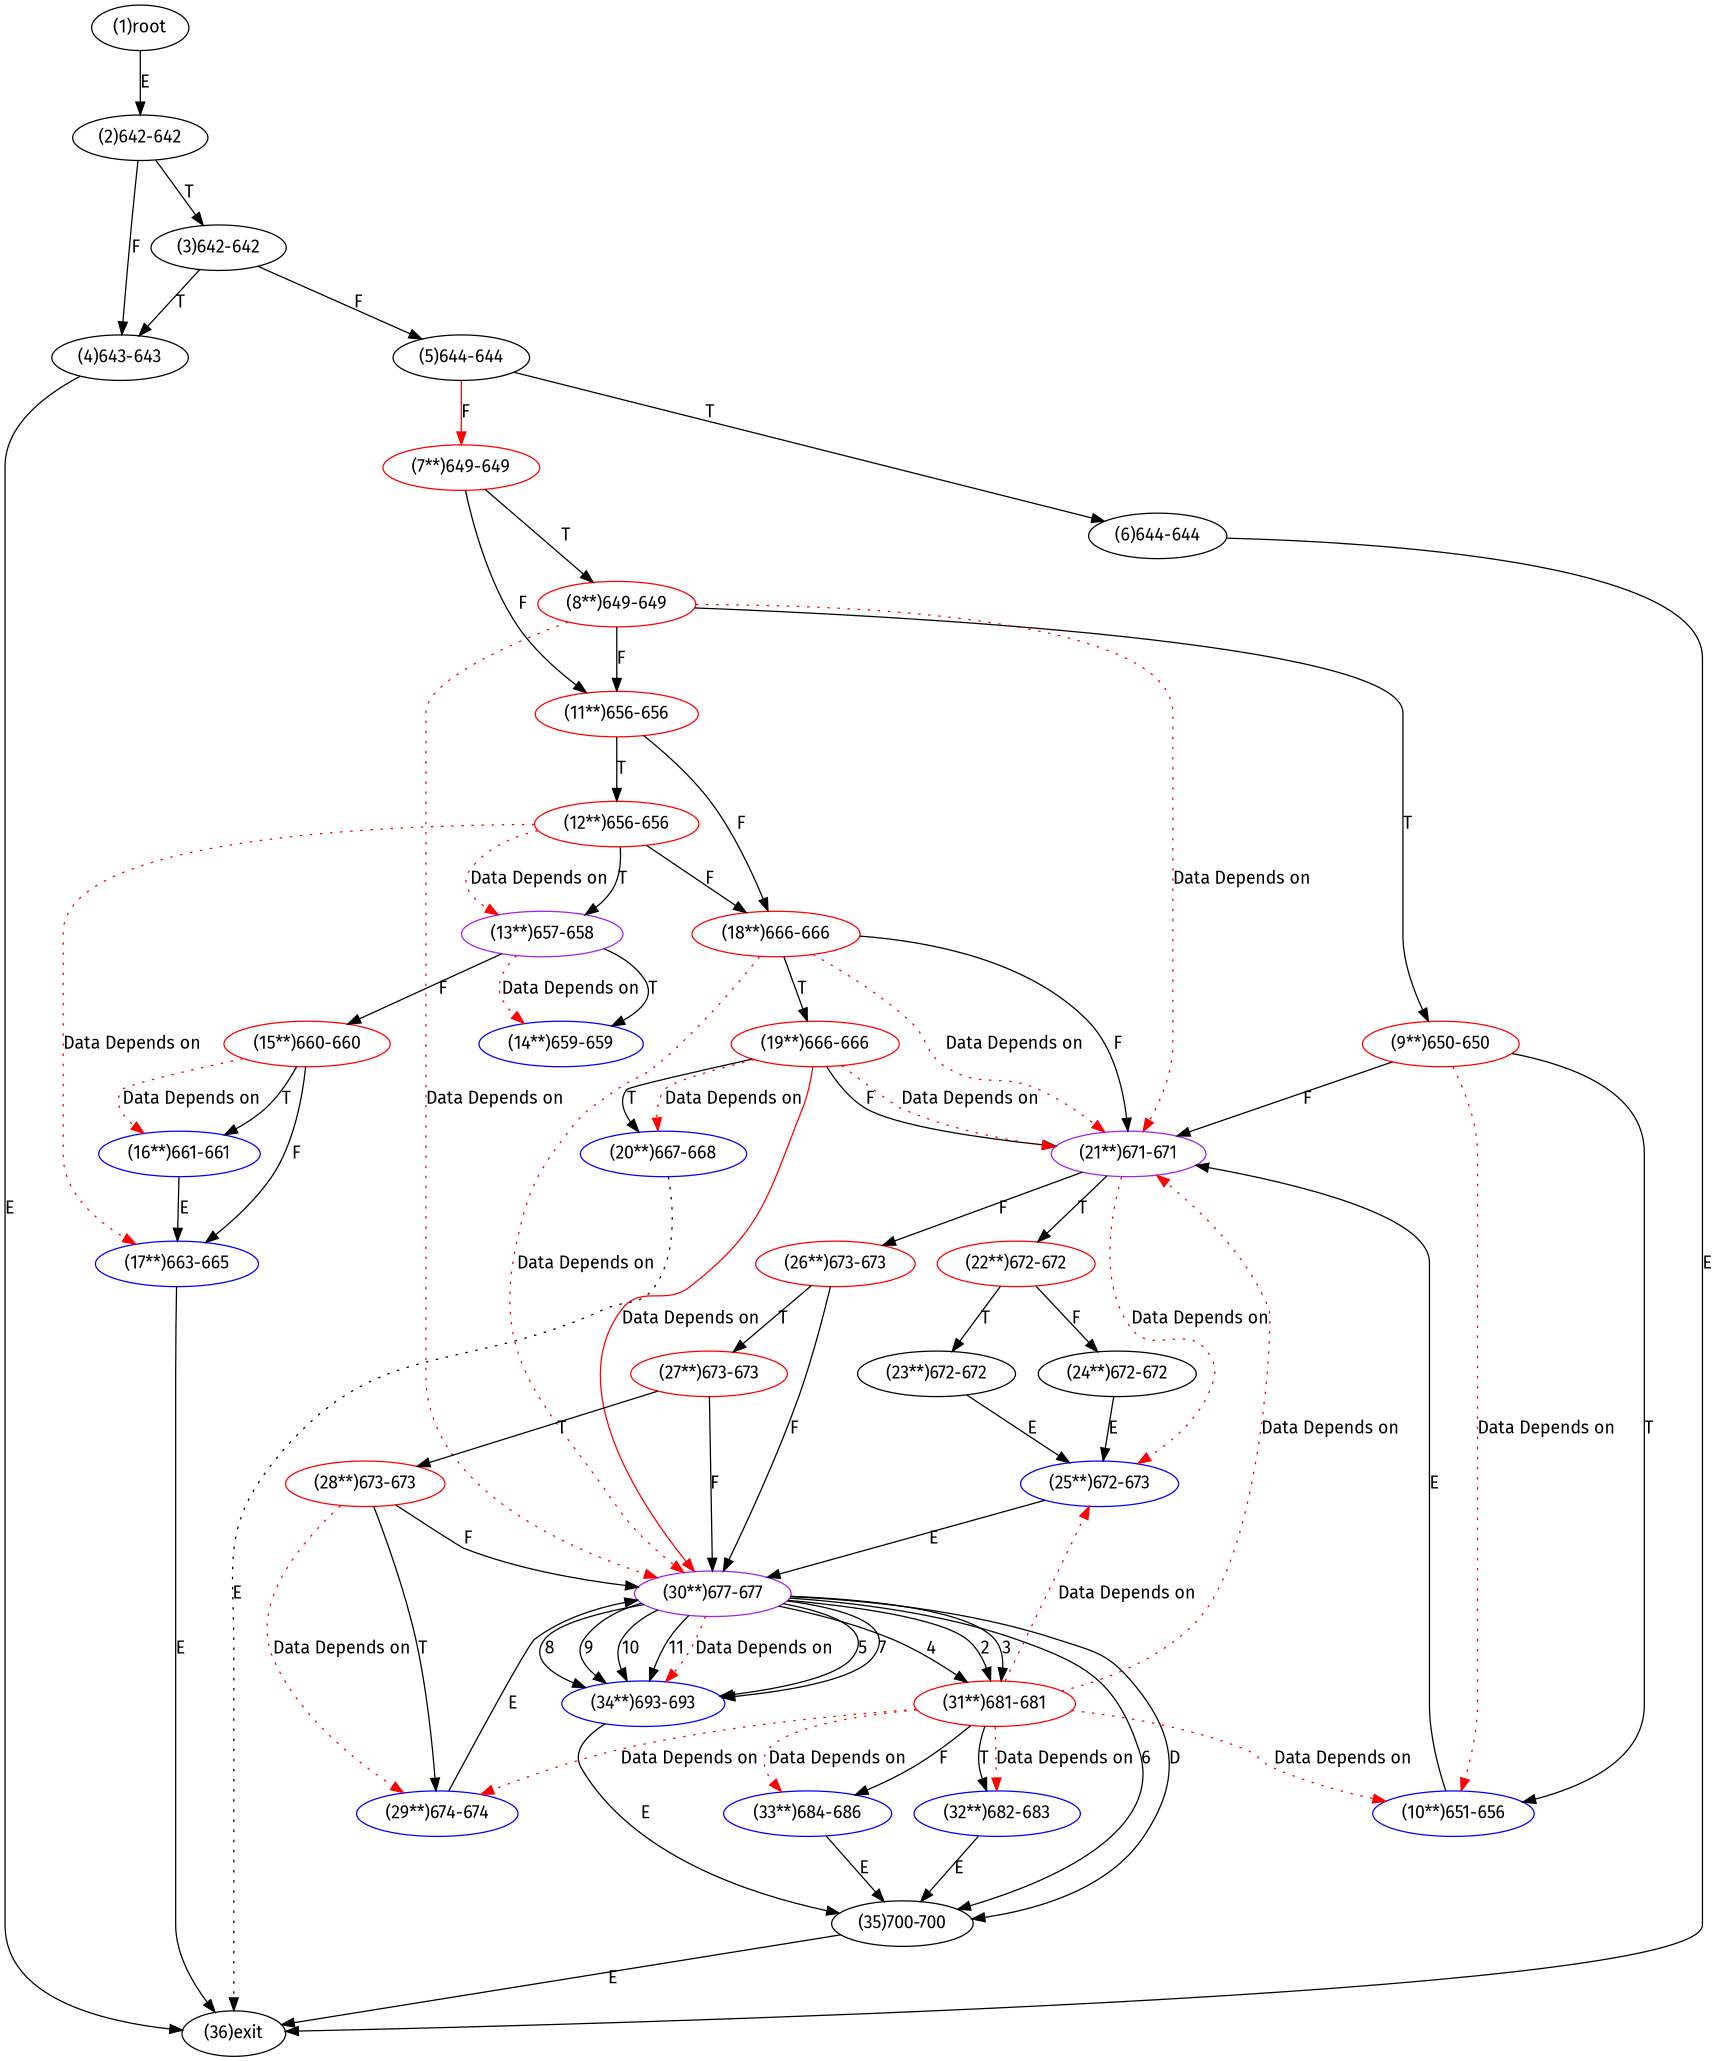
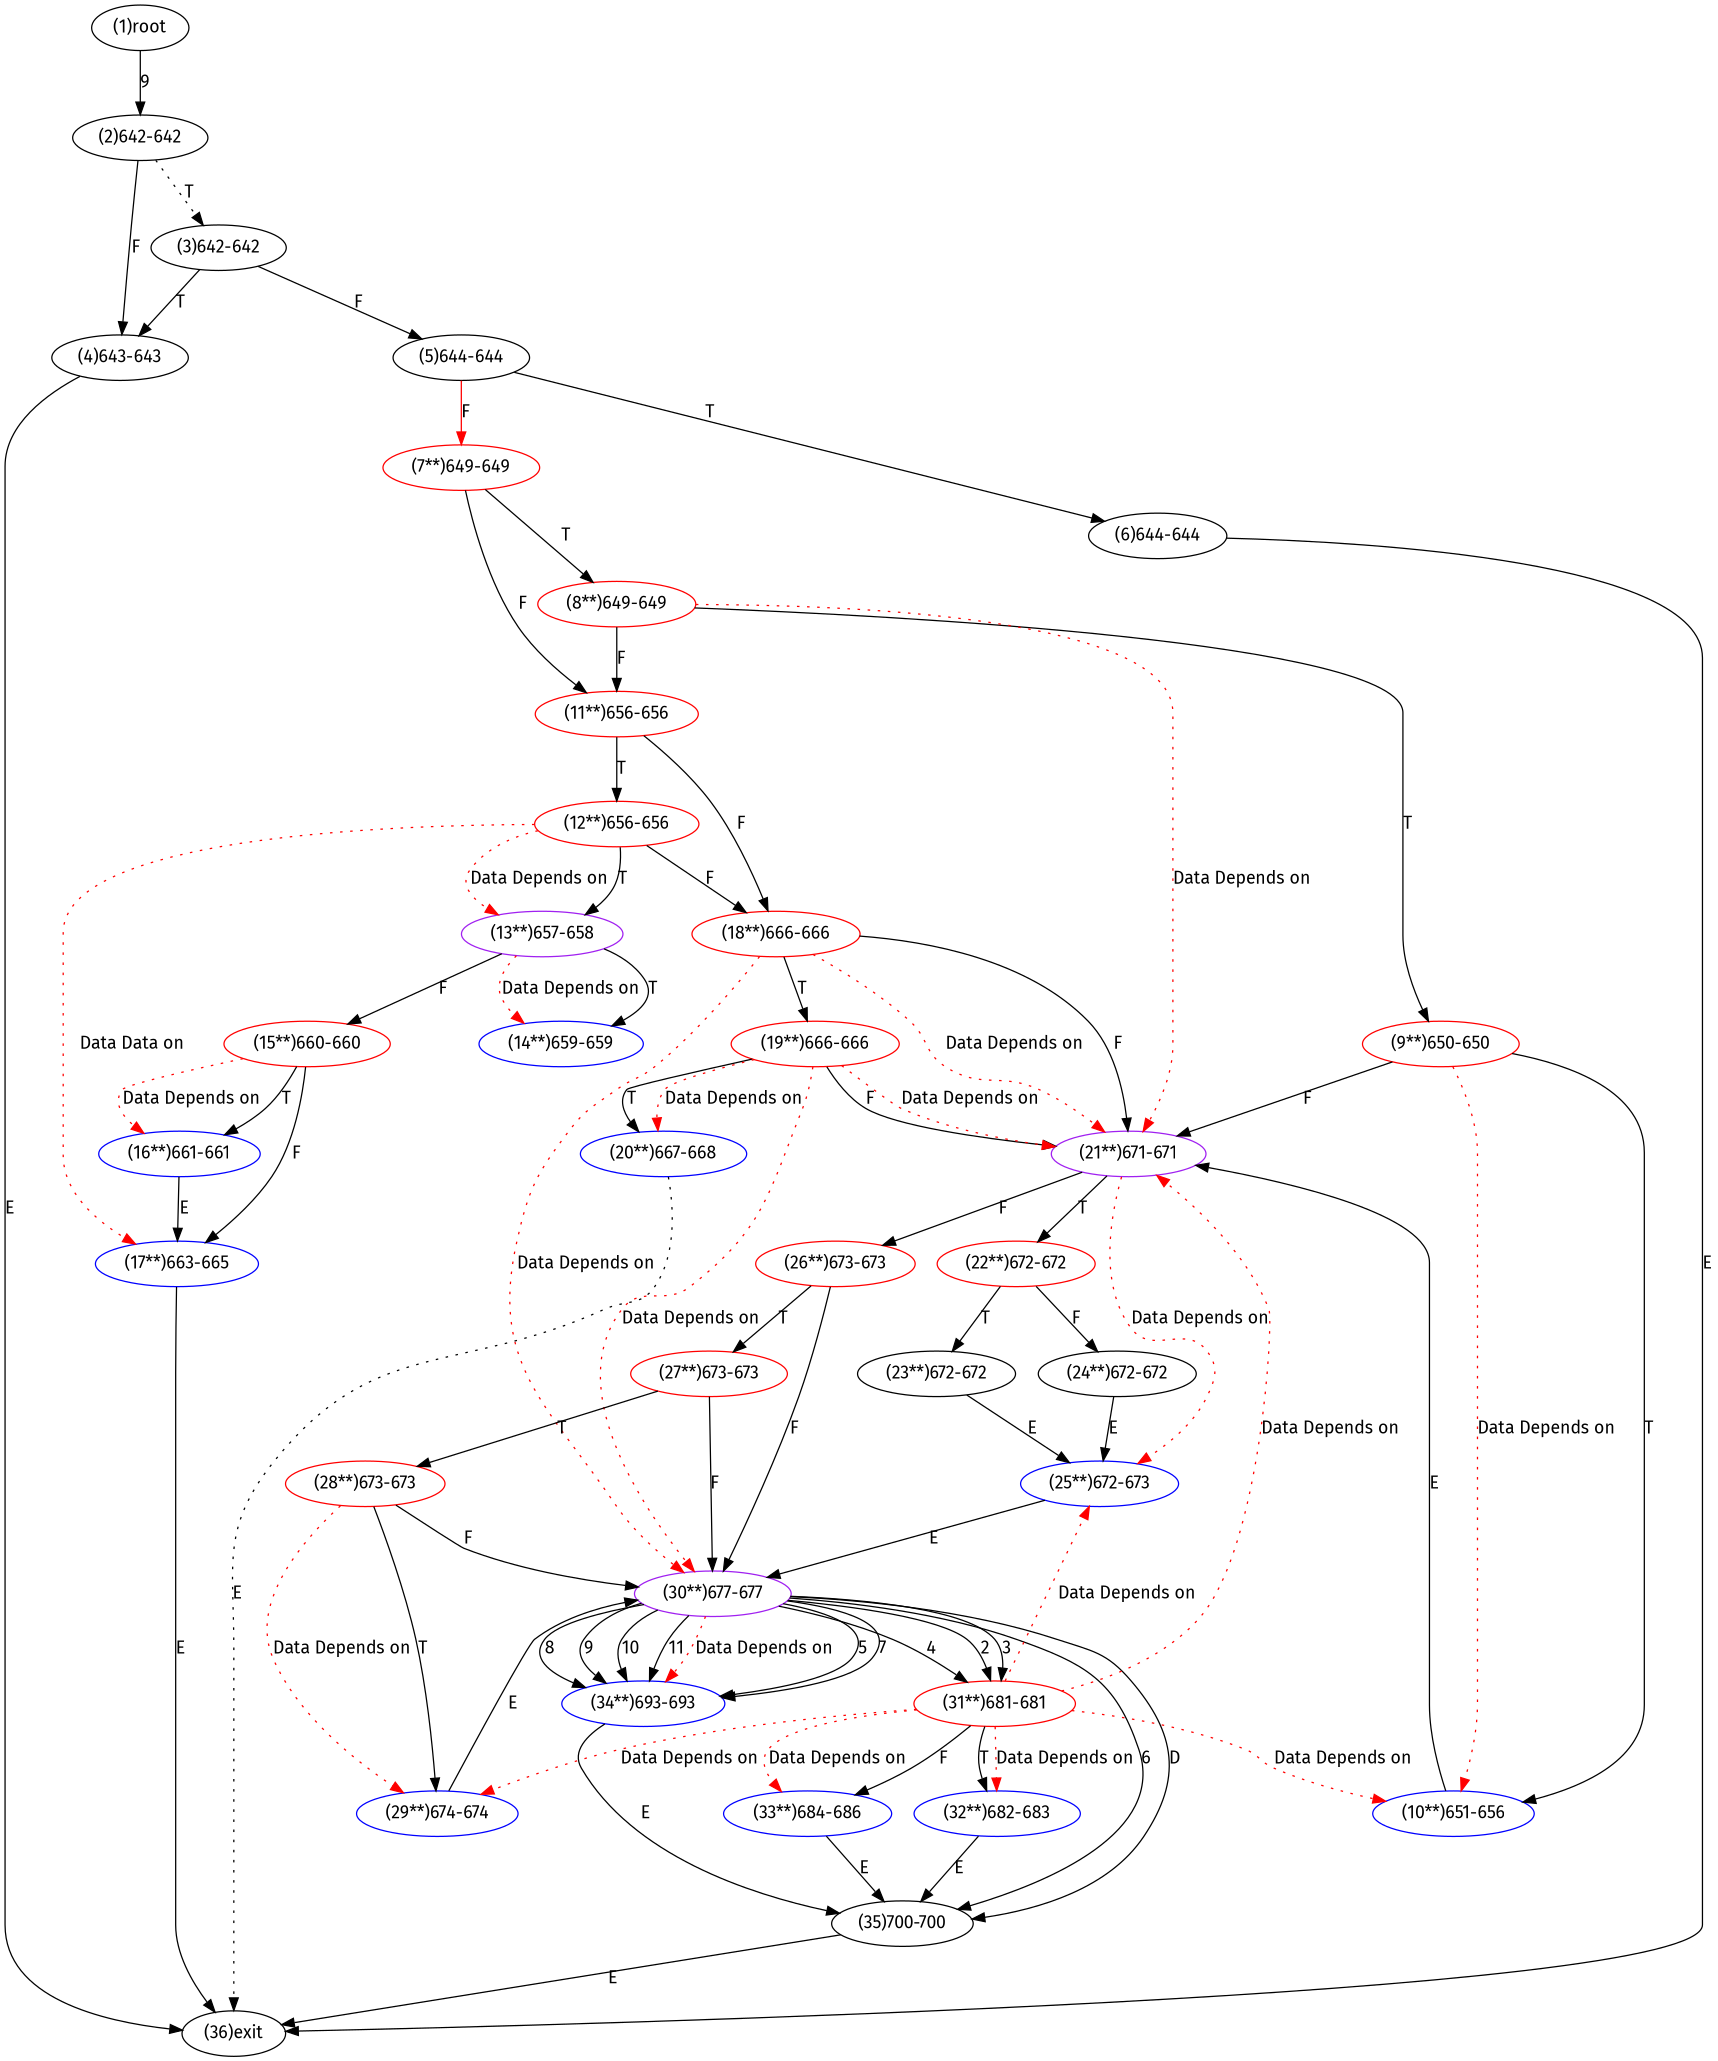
(145, 83) -> (145, 83)
(176, 188) -> (176, 188)
(132, 1044) -> (132, 1044)
(426, 1114) -> none
(660, 1296) -> (660, 1296)
